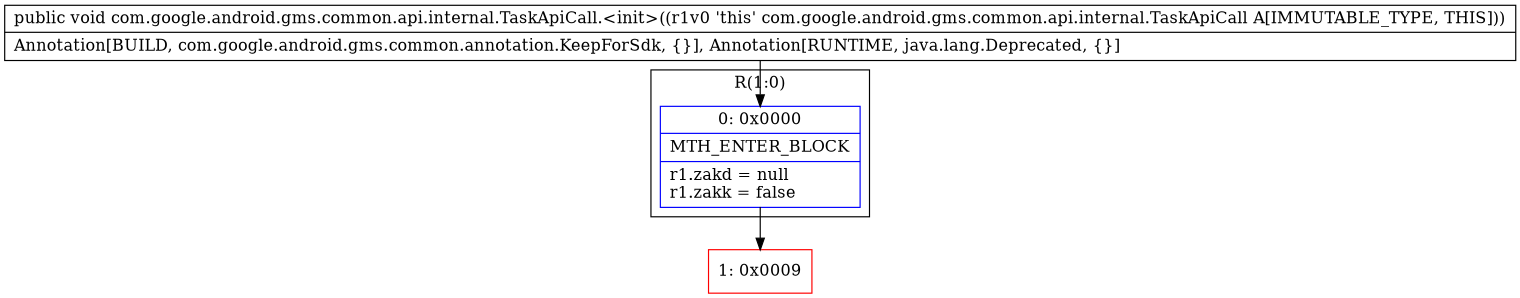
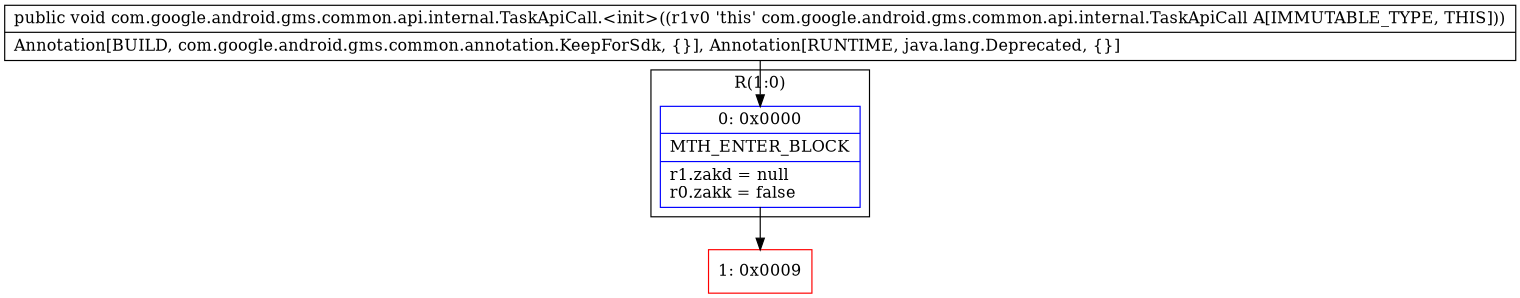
(733, 193) -> (733, 193)
